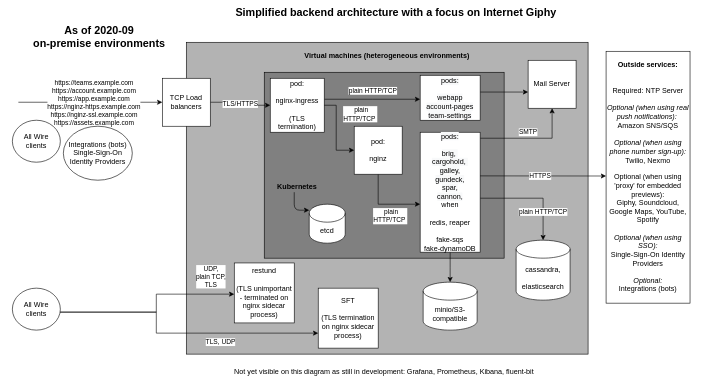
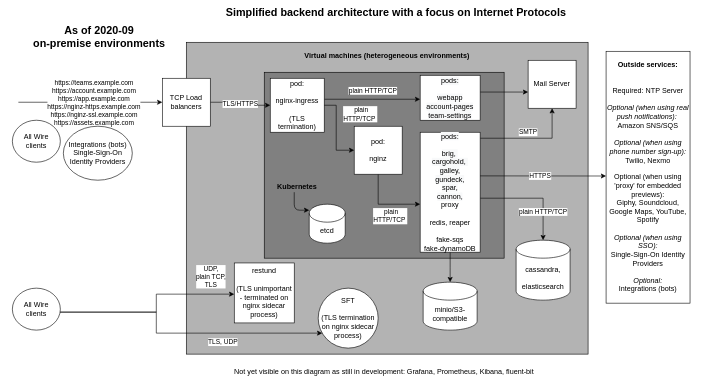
(396, 13) -> (396, 13)
(450, 192) -> (450, 192)
(348, 318) -> (348, 318)
